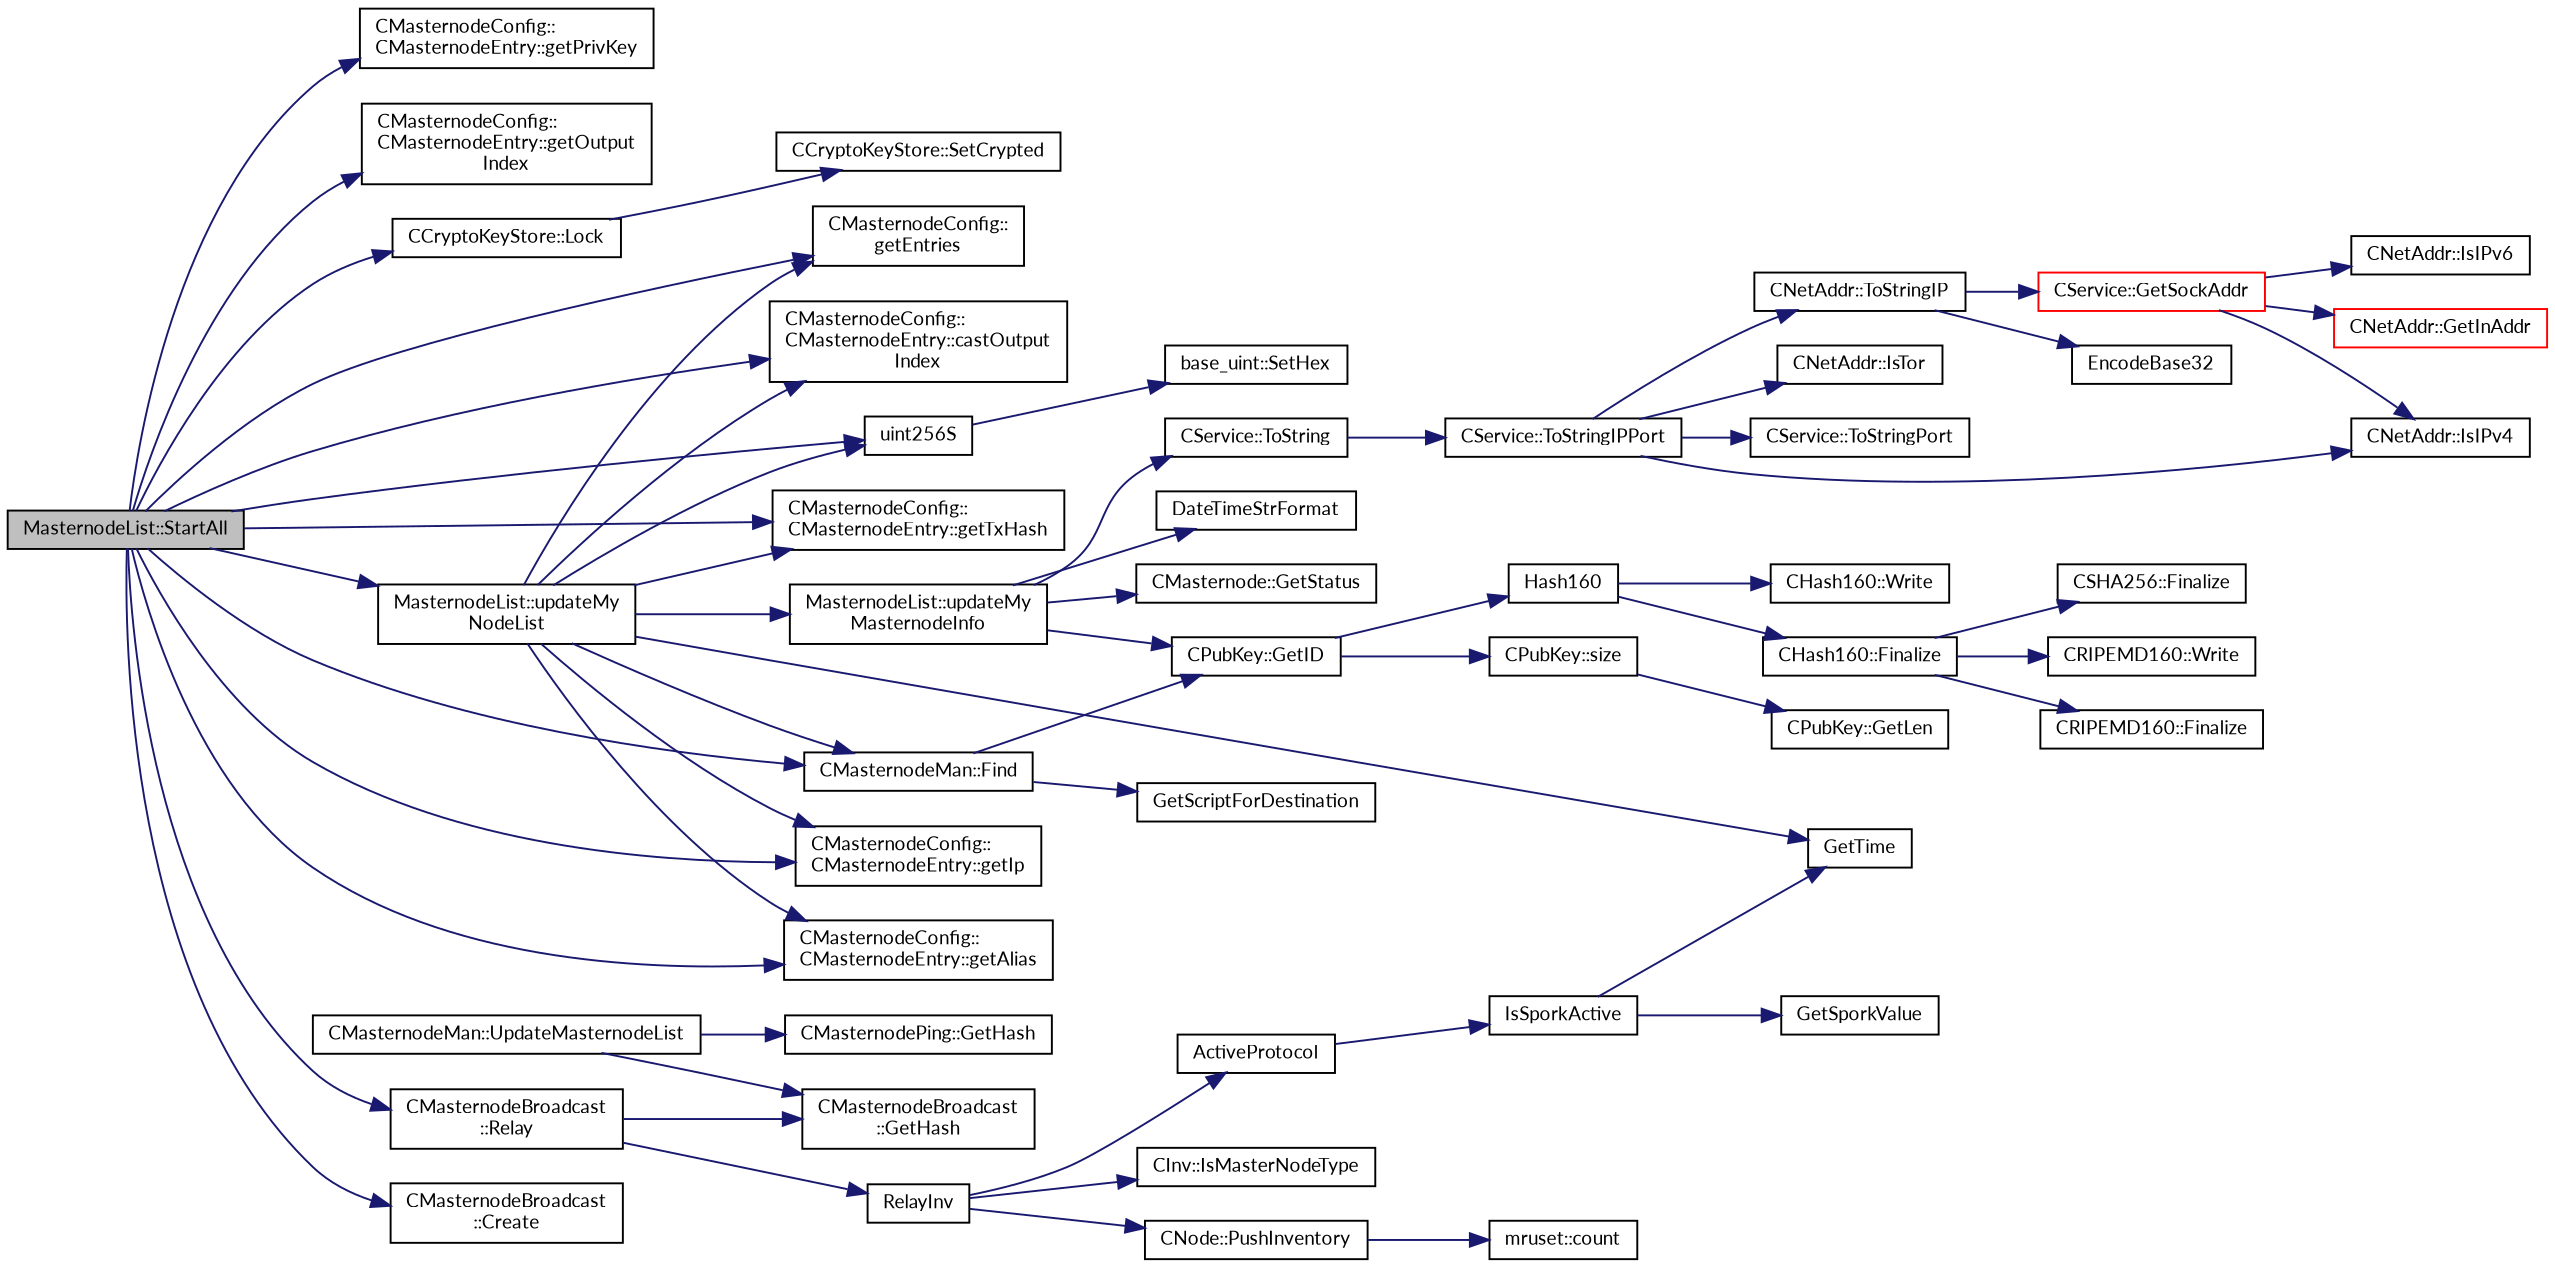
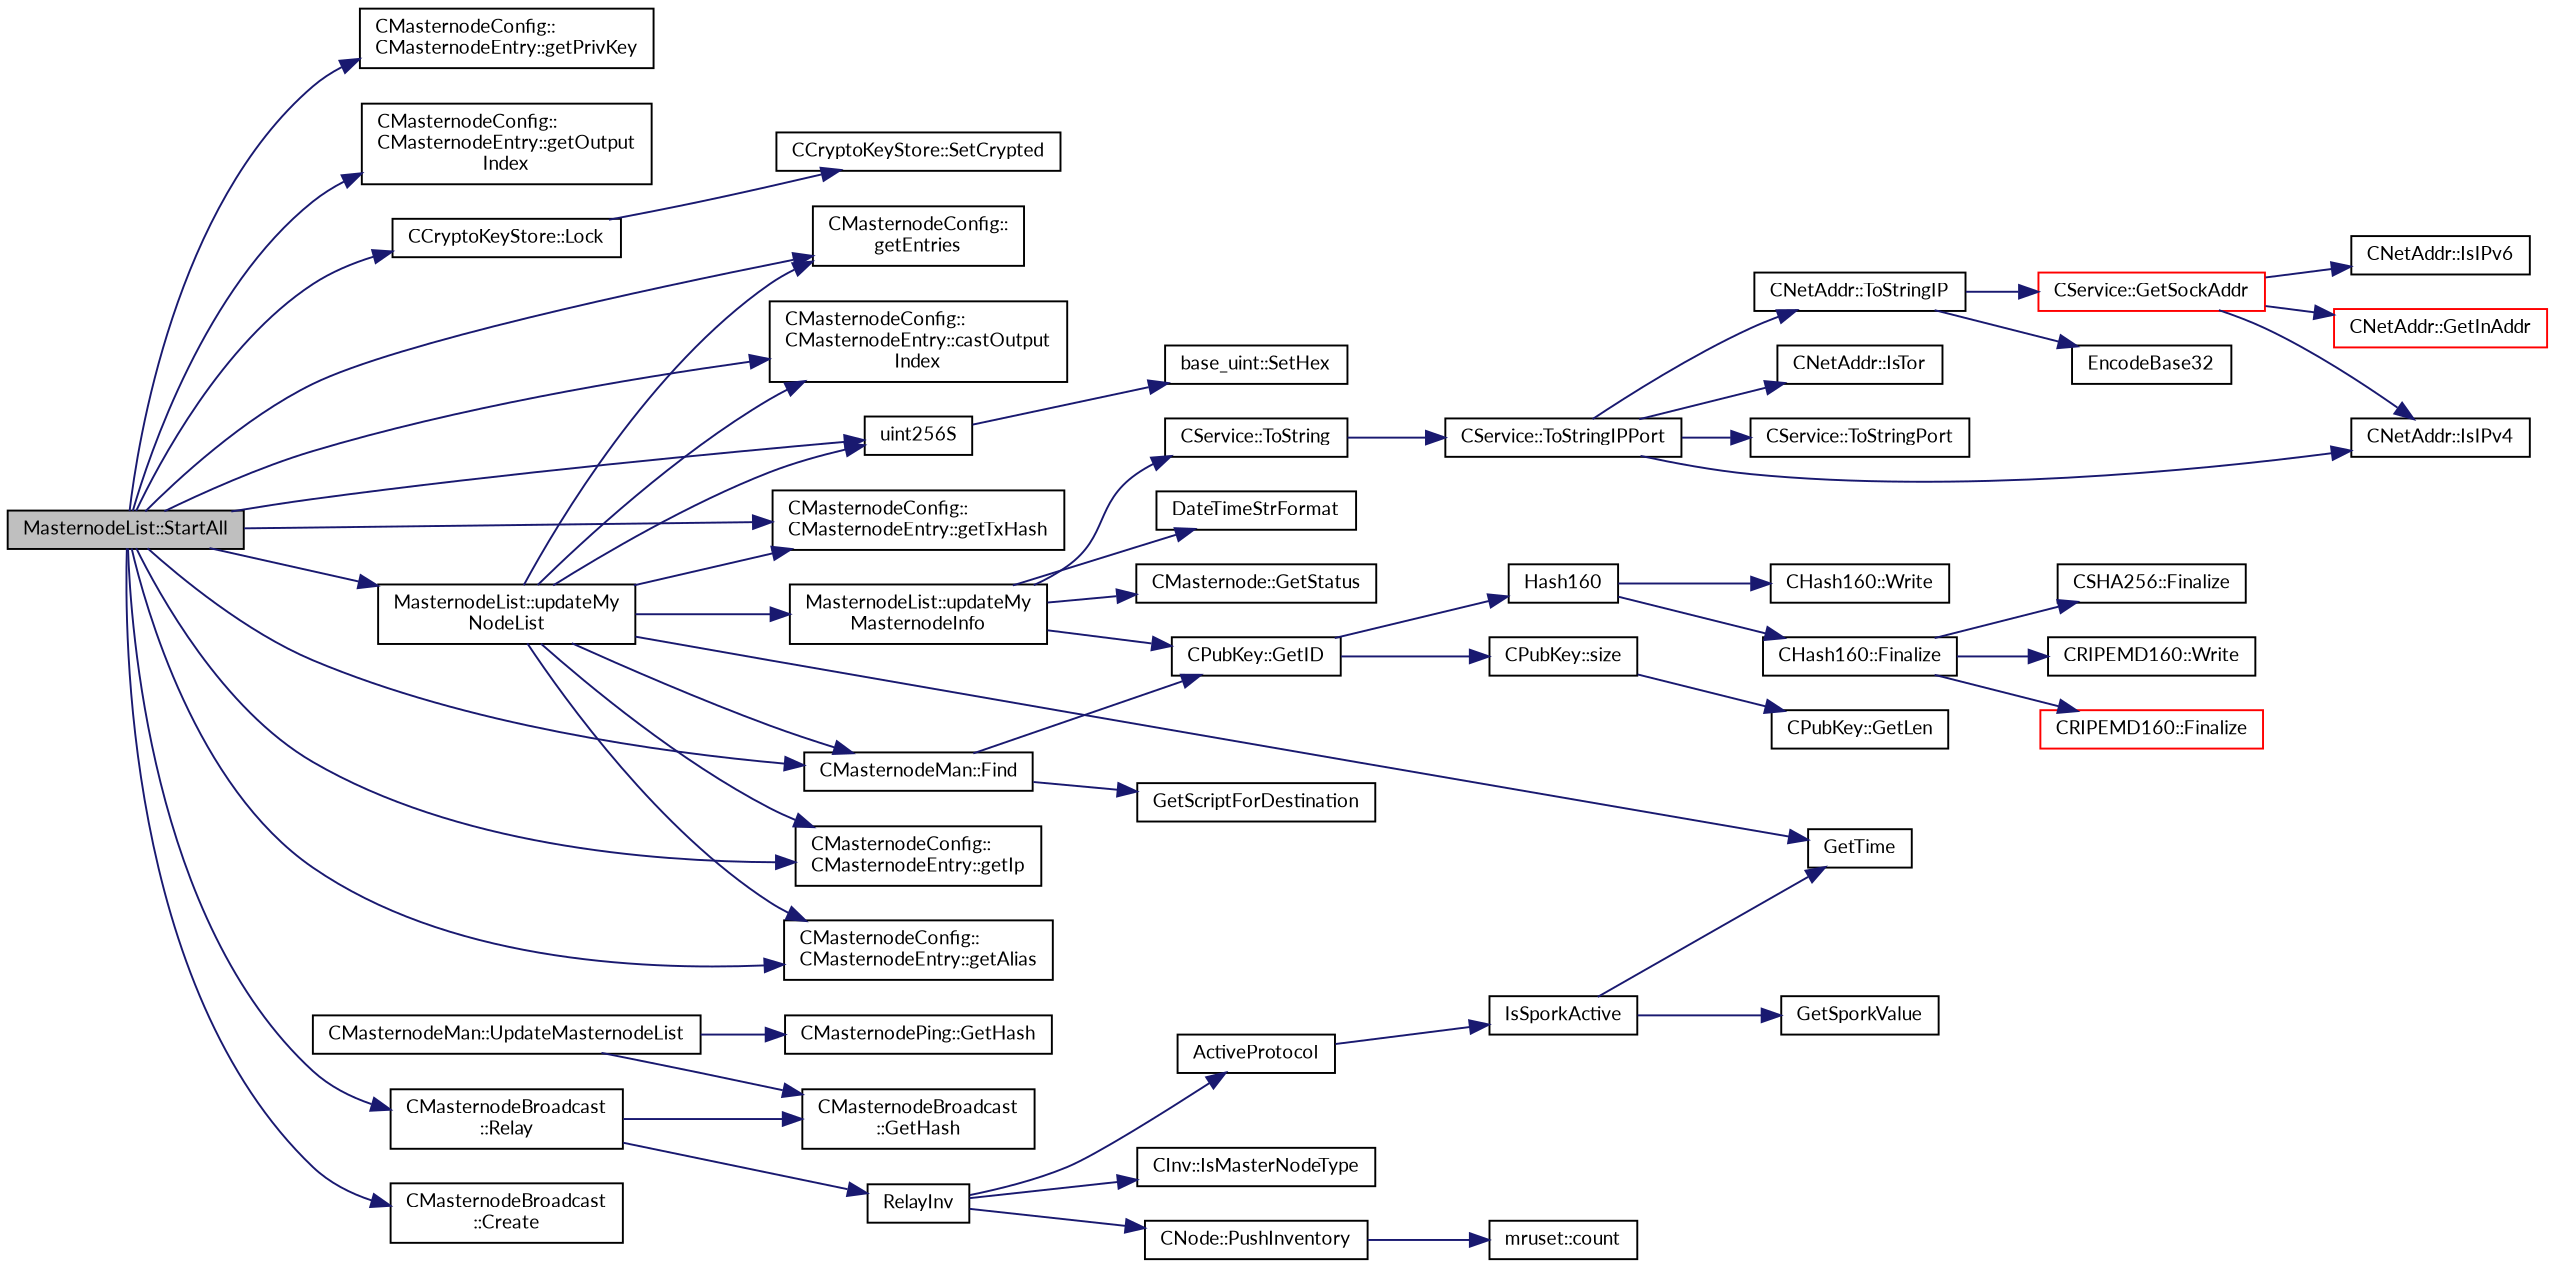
(2152, 729) -> (2152, 729)
